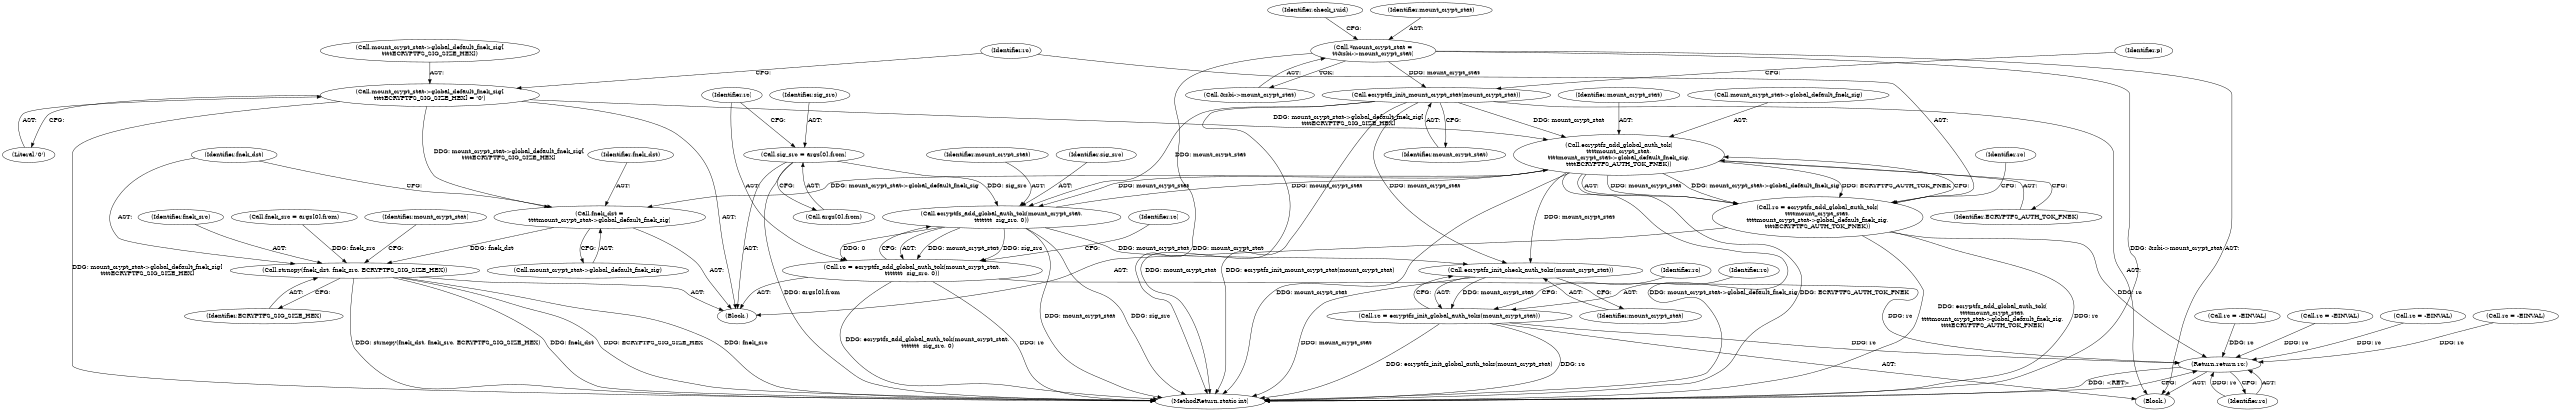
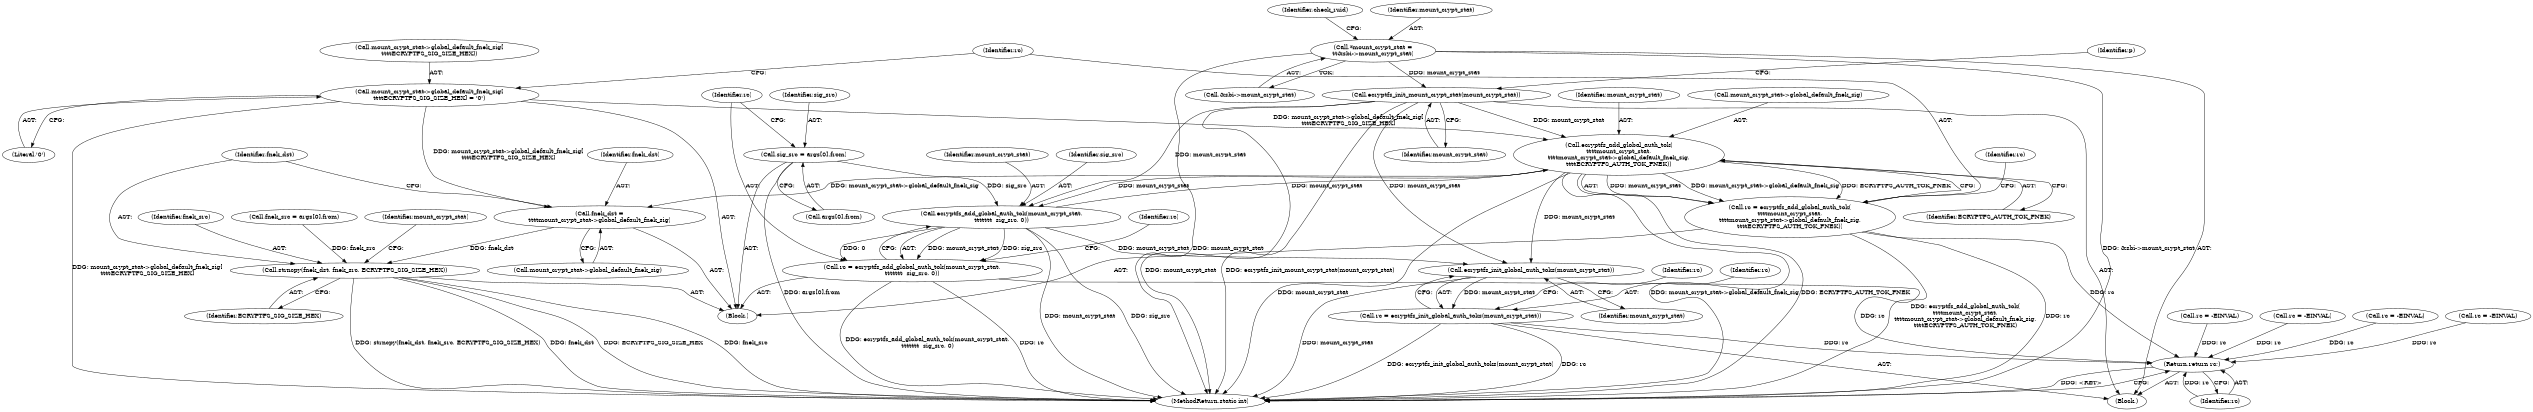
(1531, 271) -> (1531, 271)
